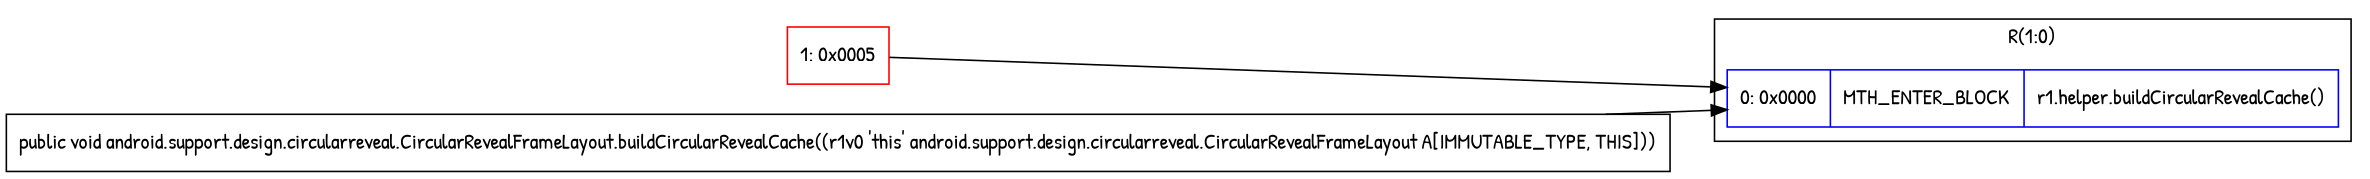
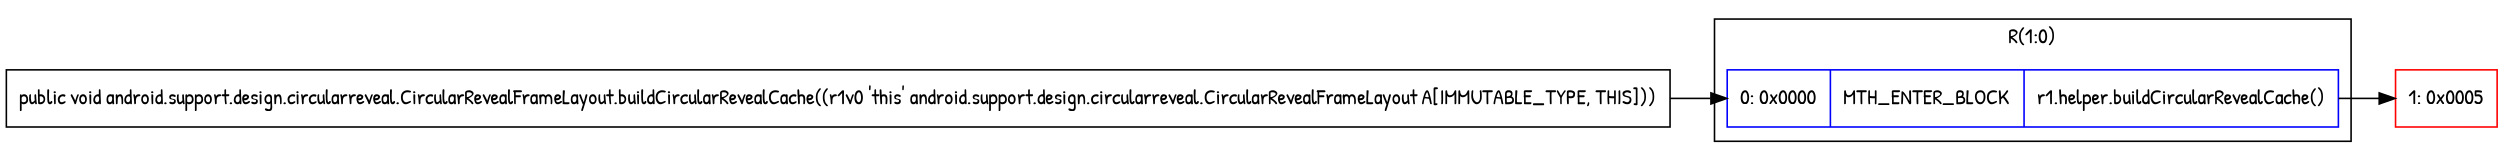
(1300, 72) -> (2361, 98)
